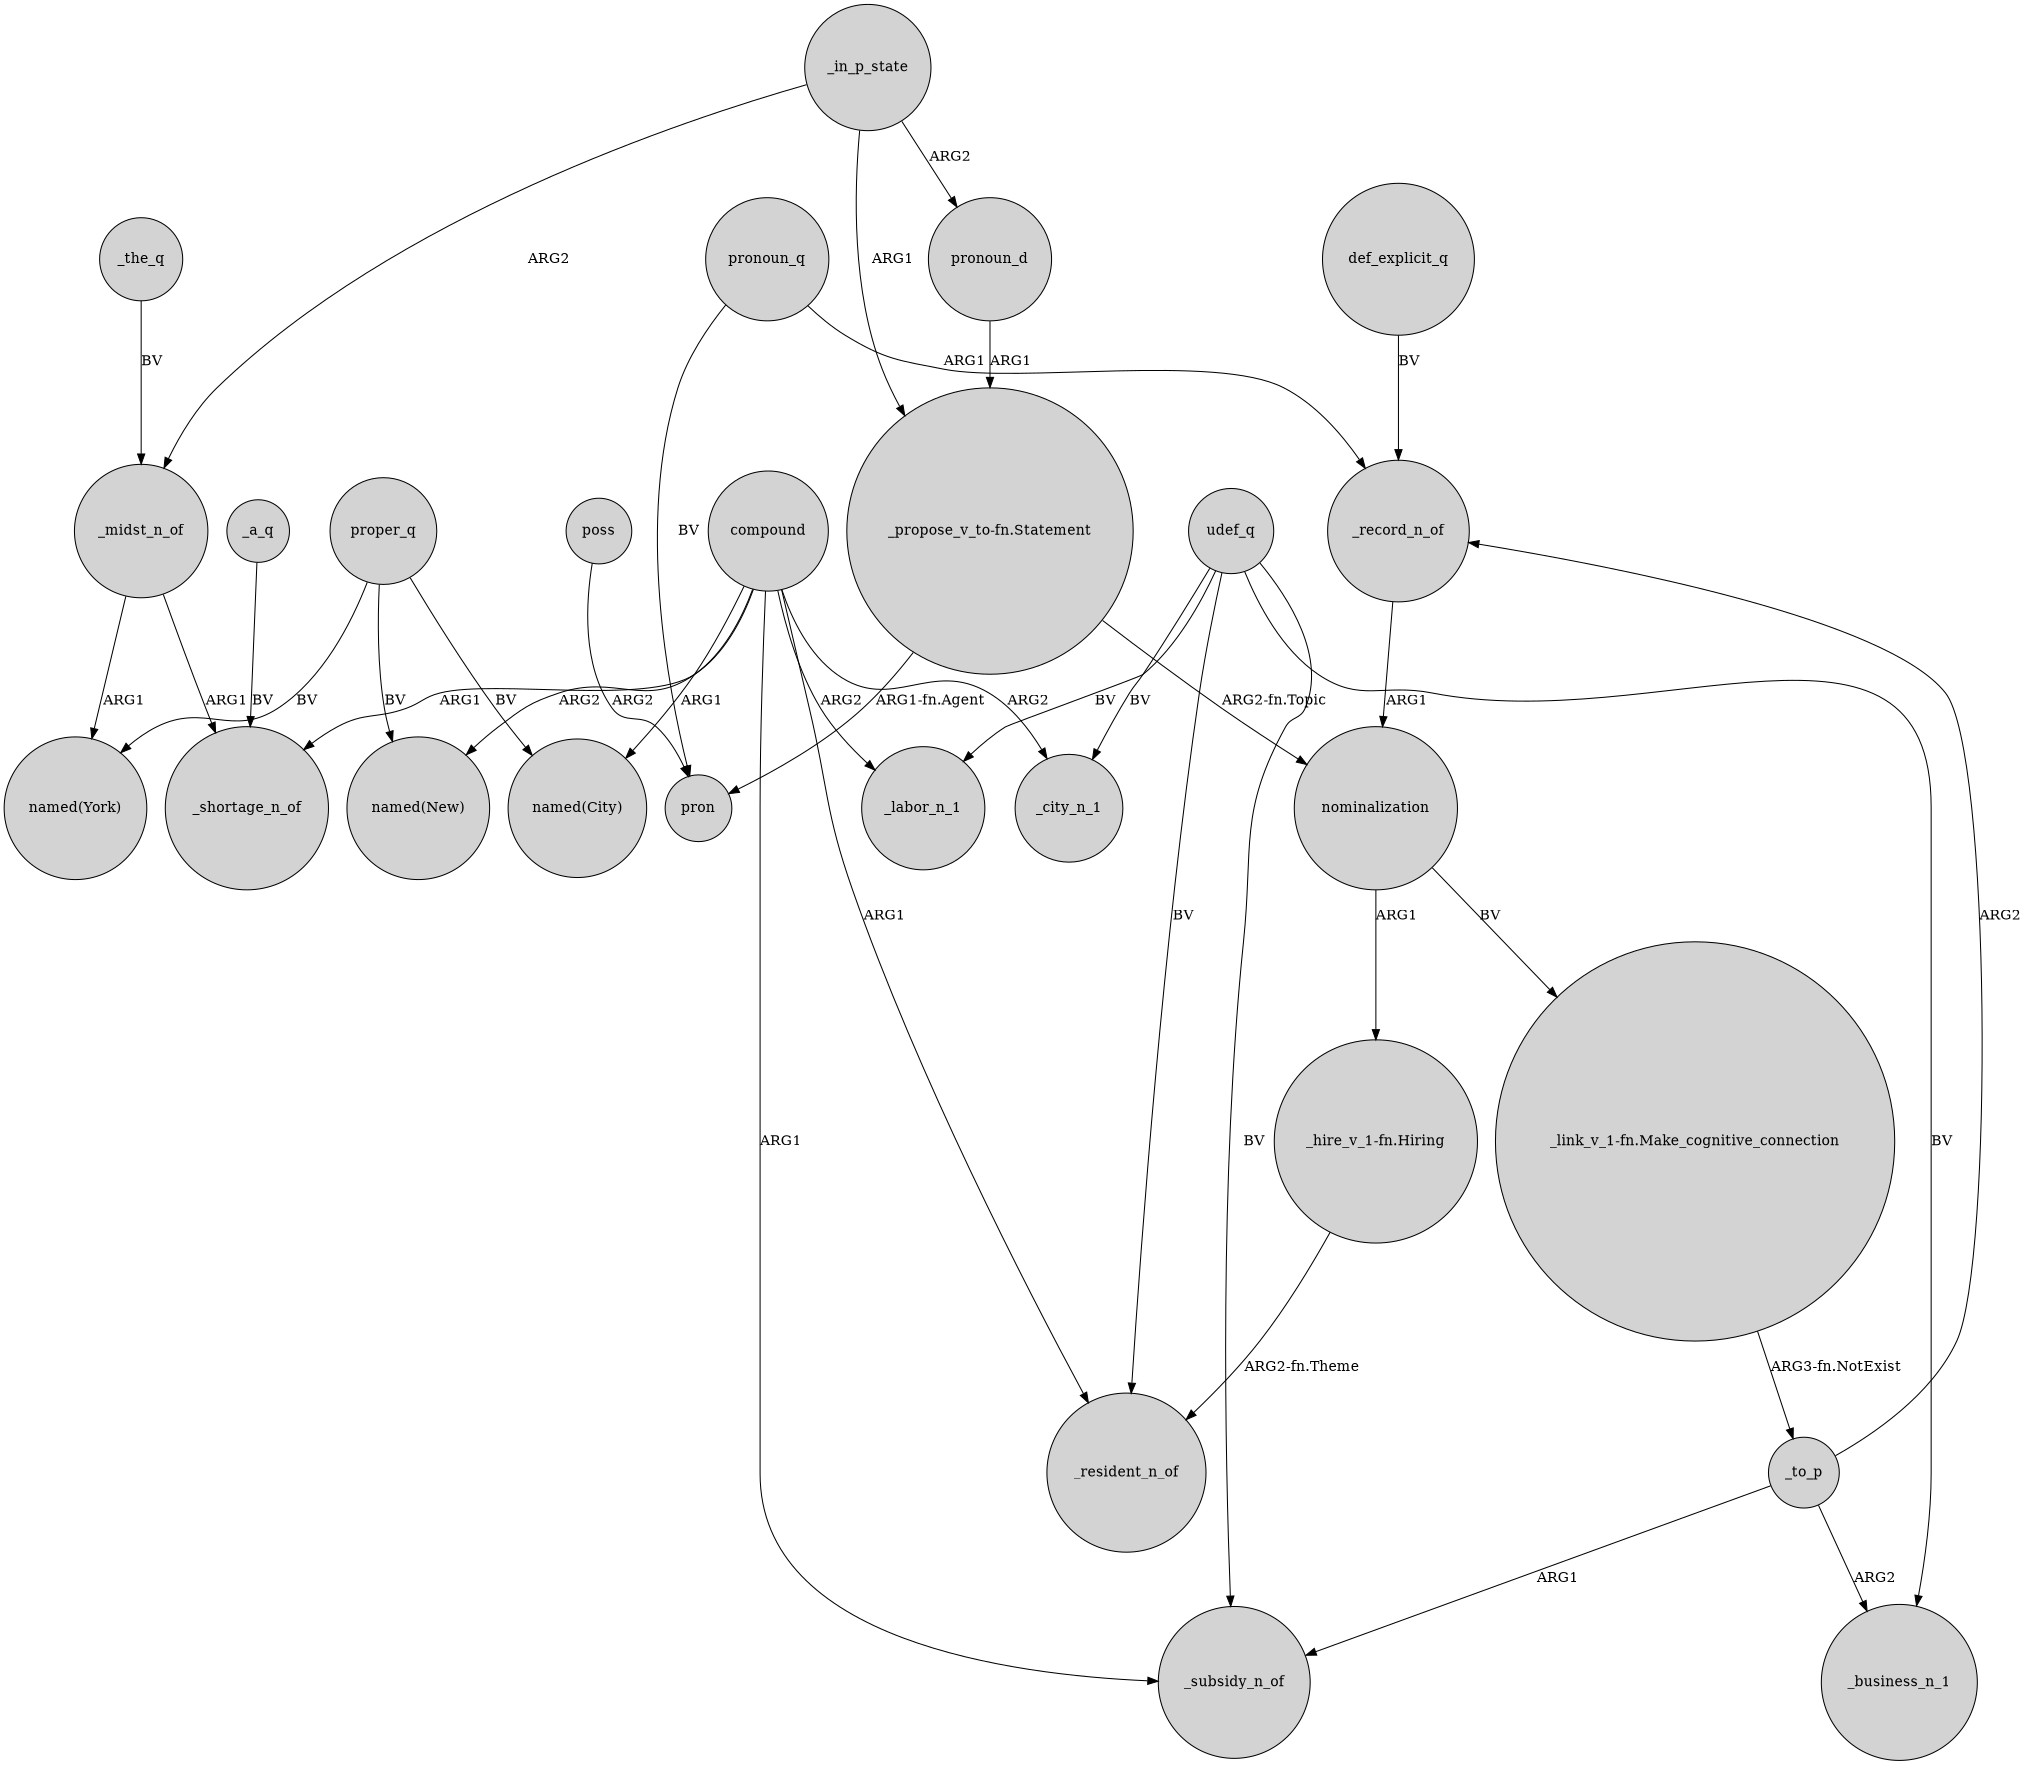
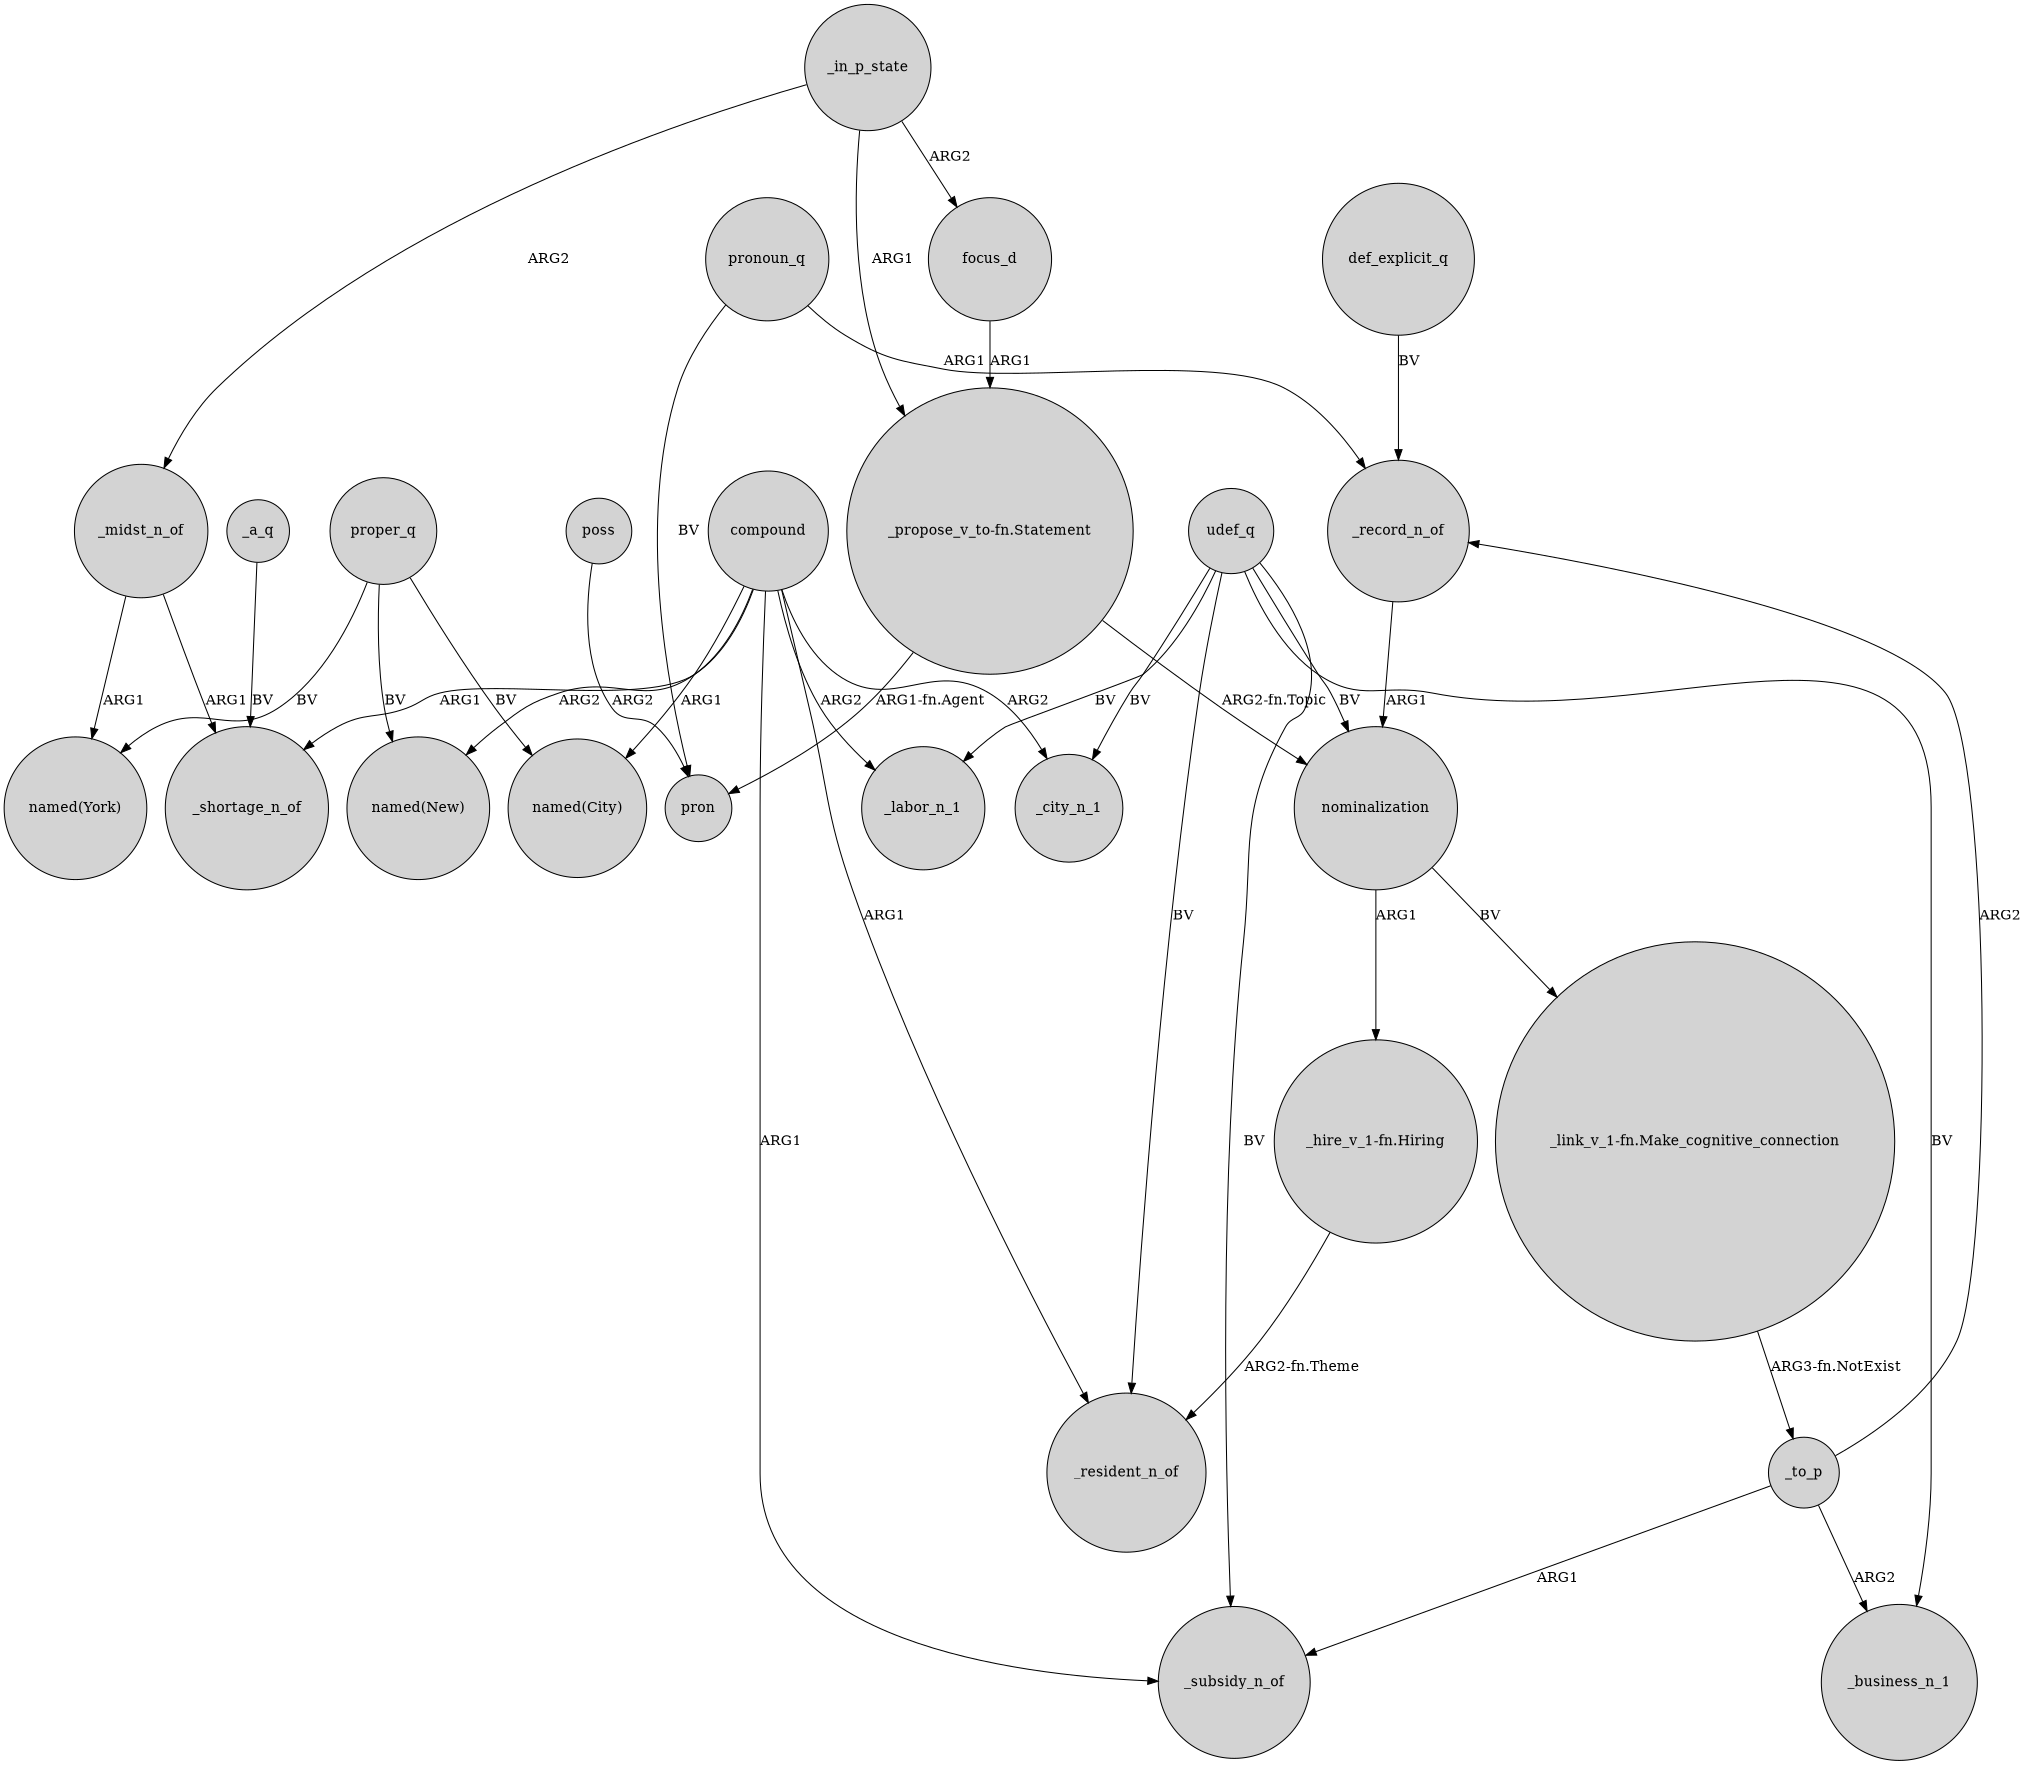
(141, 259) -> none
(990, 259) -> (990, 259)
none -> (1300, 645)
